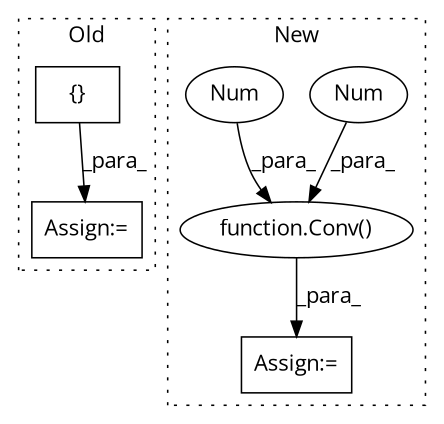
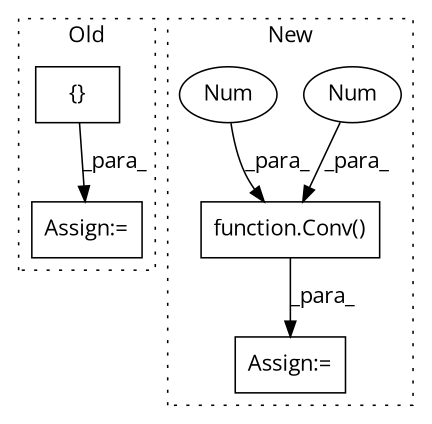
(297, 230) -> (290, 230)
